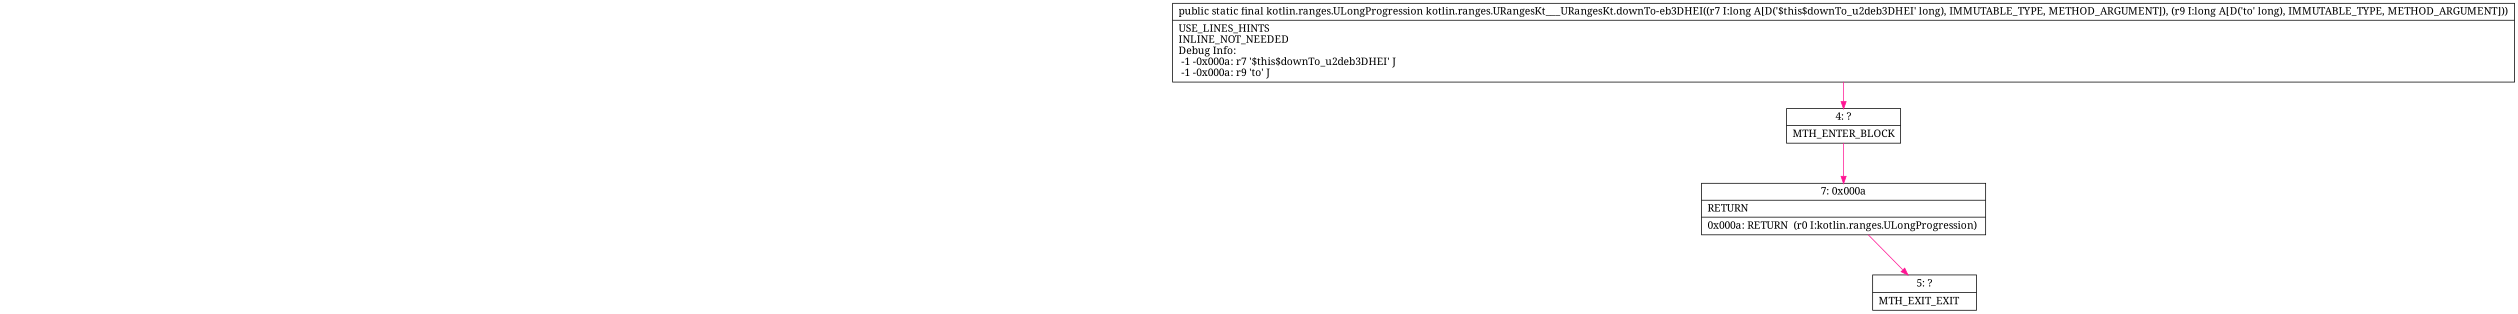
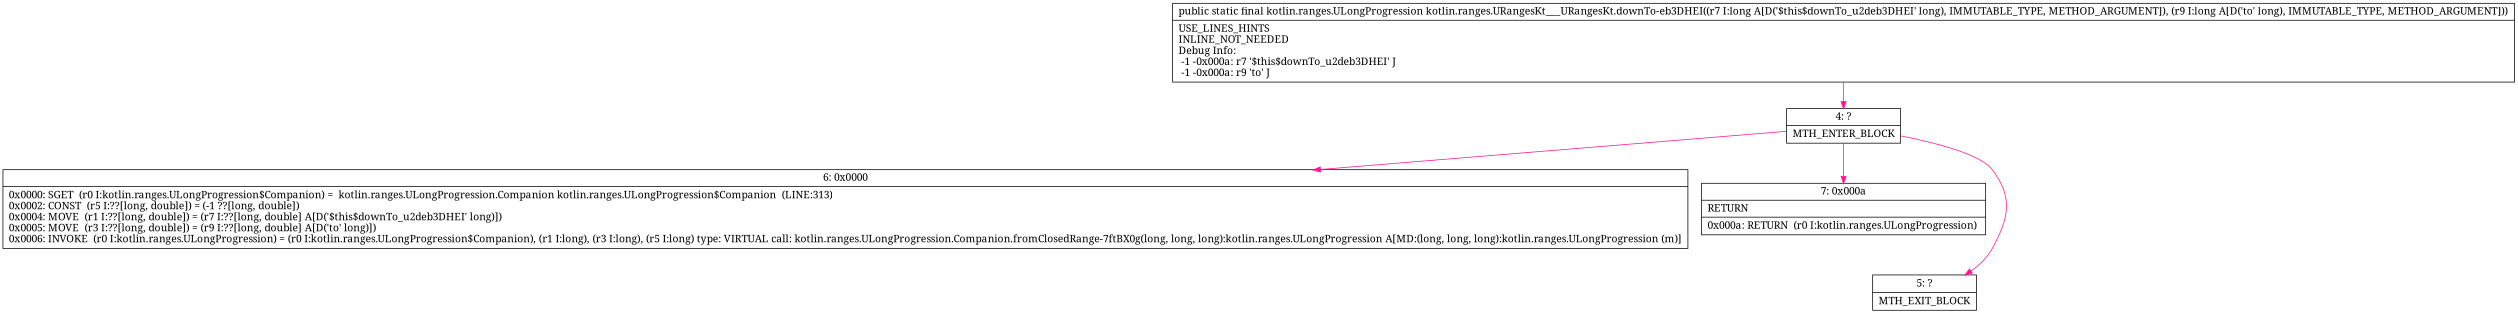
none -> (845, 209)
(1885, 252) -> (1997, 177)
(1919, 301) -> (1925, 301)
